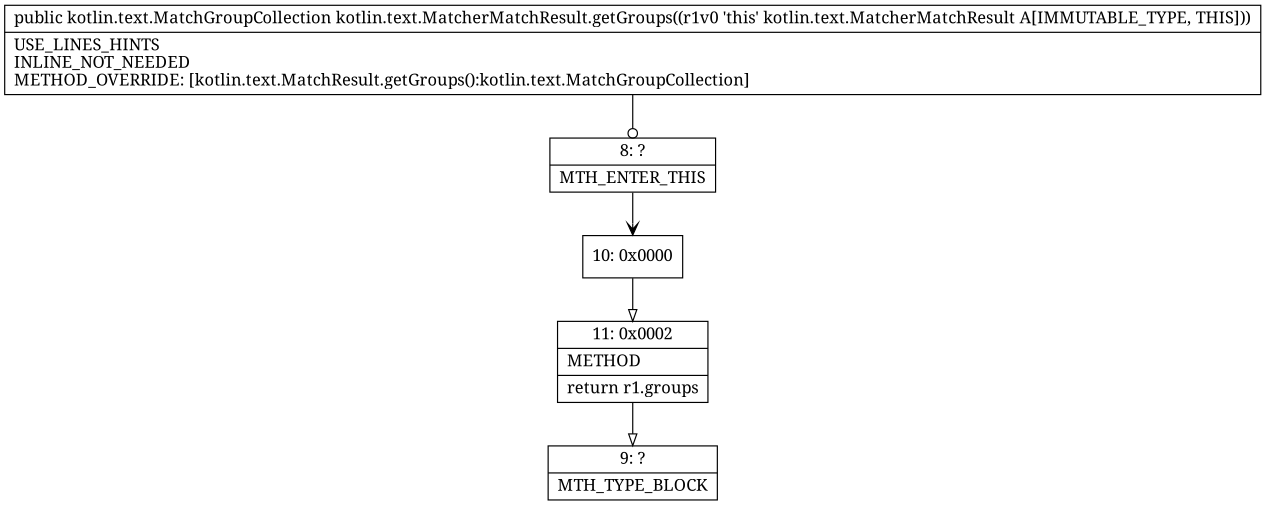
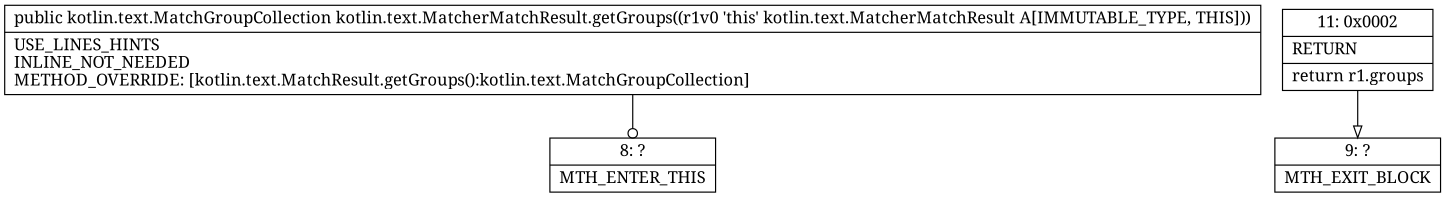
(633, 257) -> none
(605, 361) -> (1325, 49)
(633, 486) -> (1358, 178)
